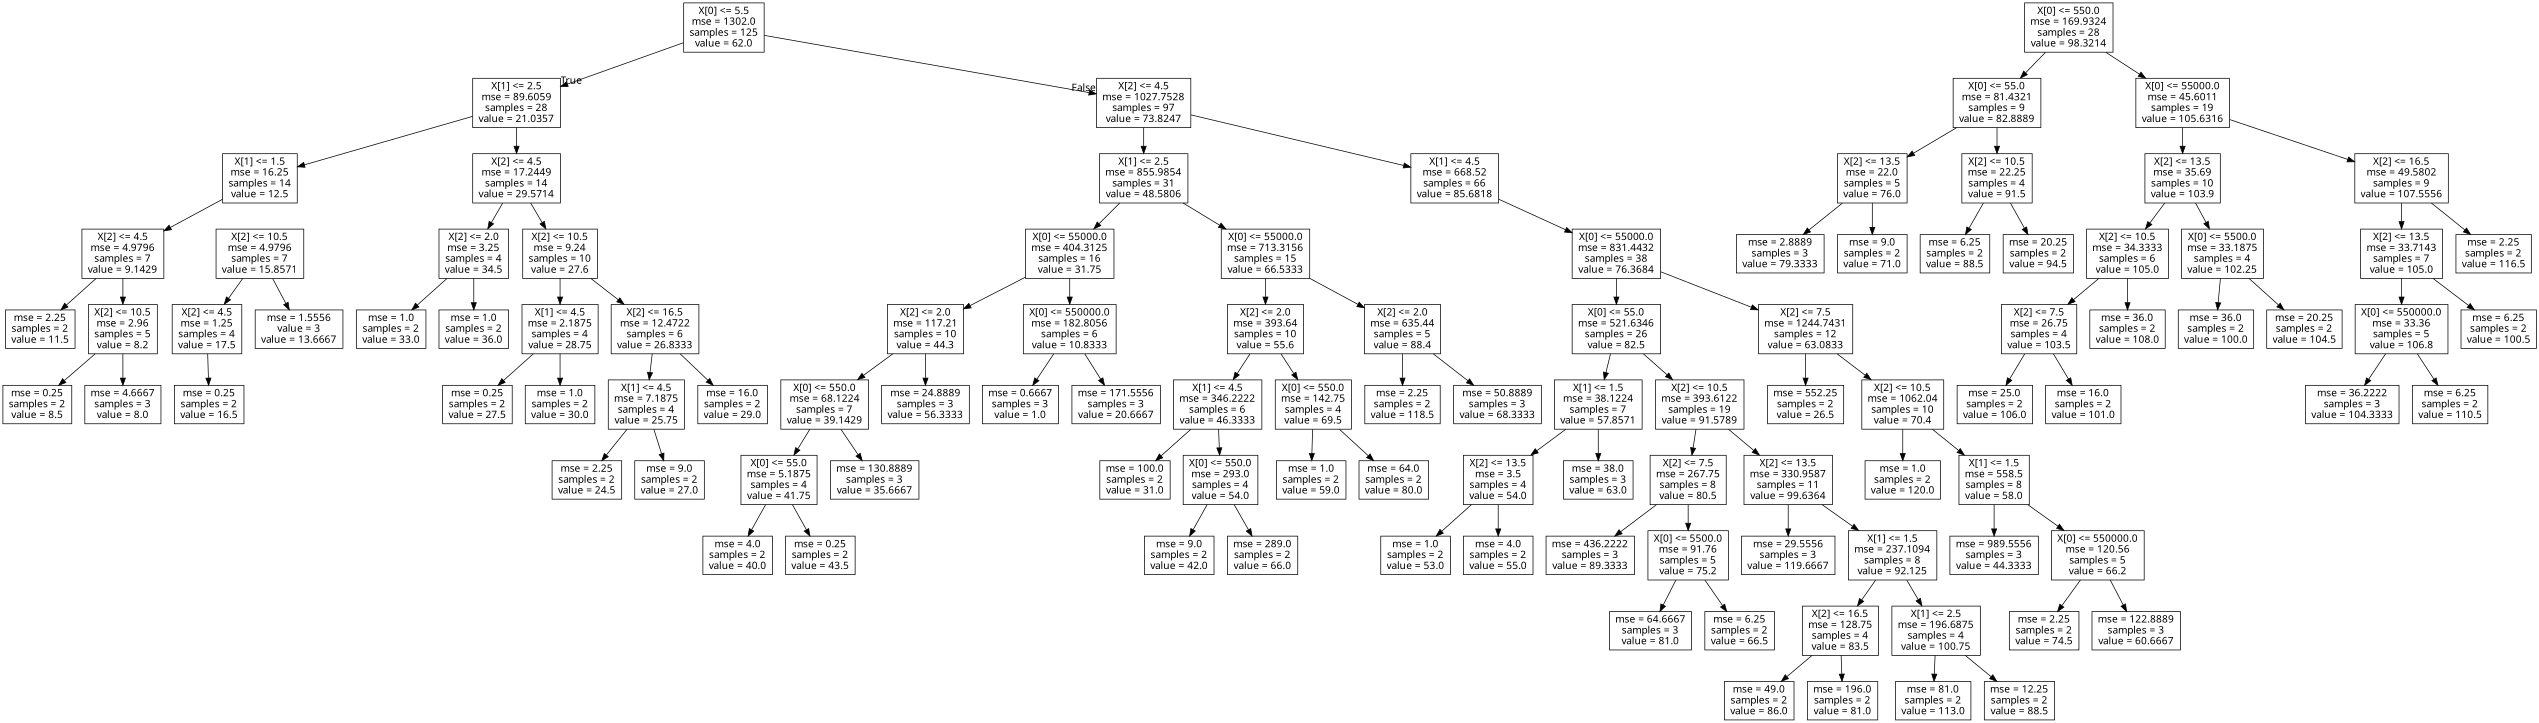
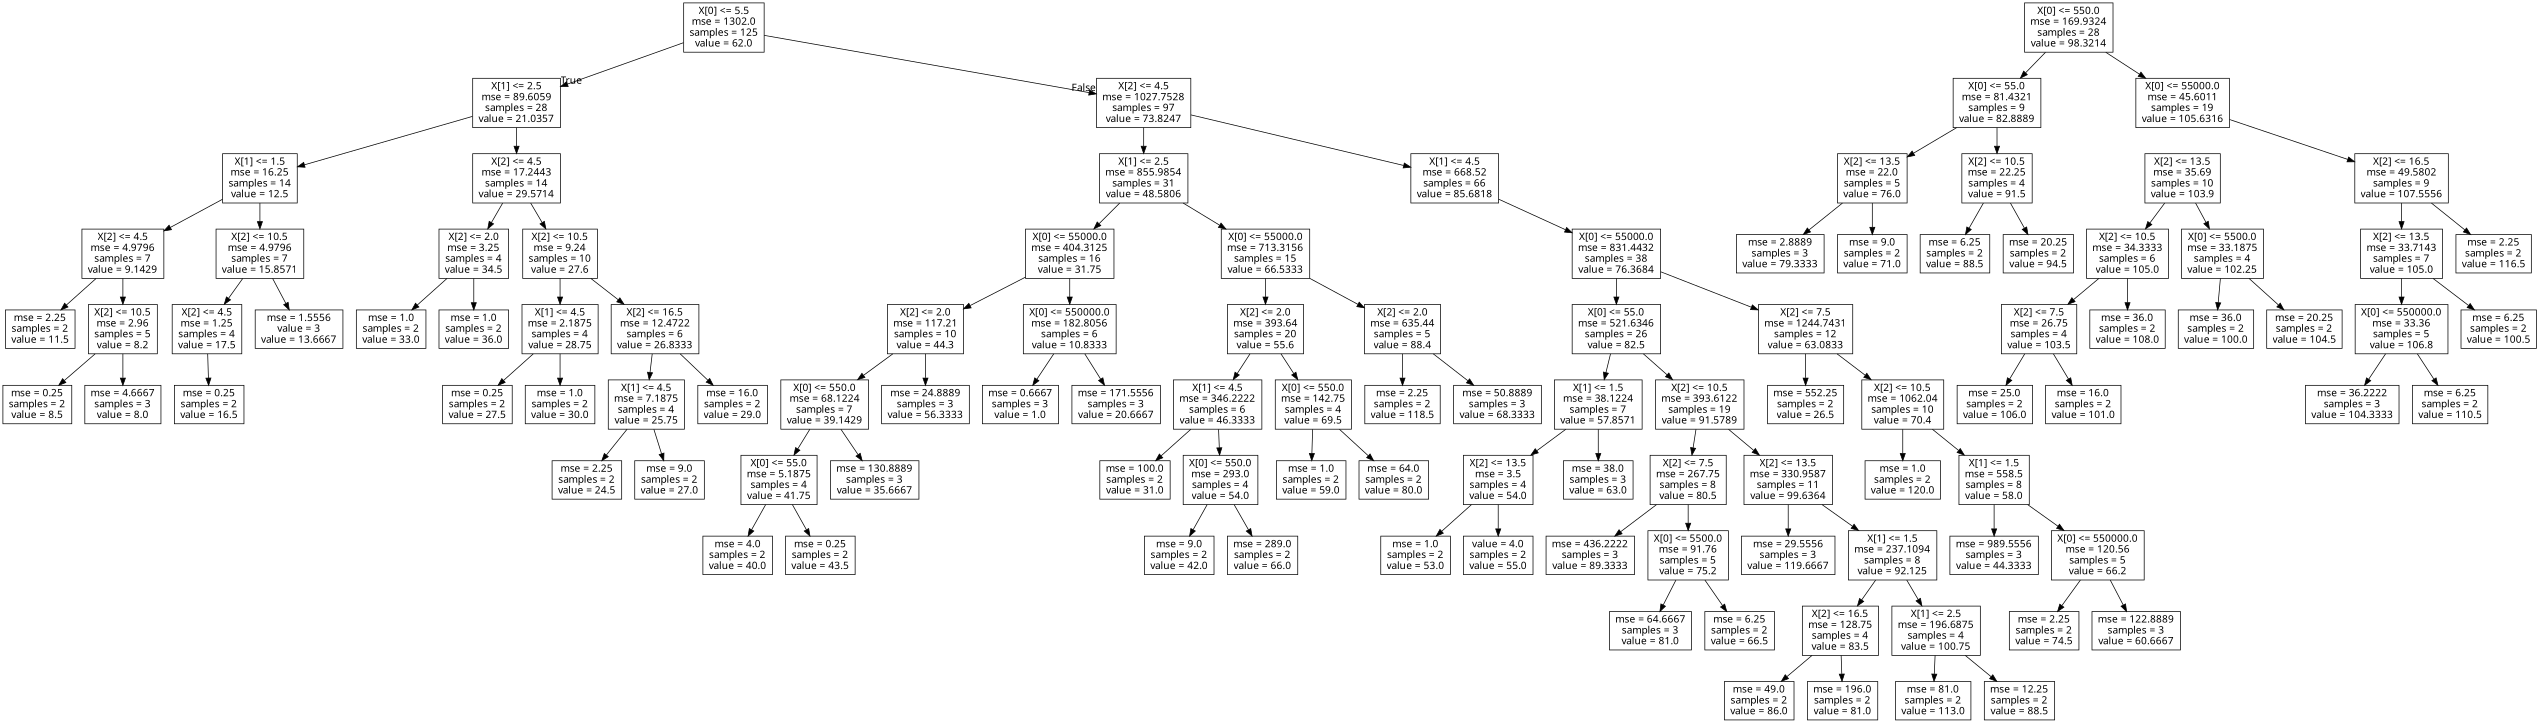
(2183, 137) -> none
(517, 178) -> (517, 178)
none -> (260, 212)
(1265, 329) -> (1265, 329)
(1498, 555) -> (1498, 555)
